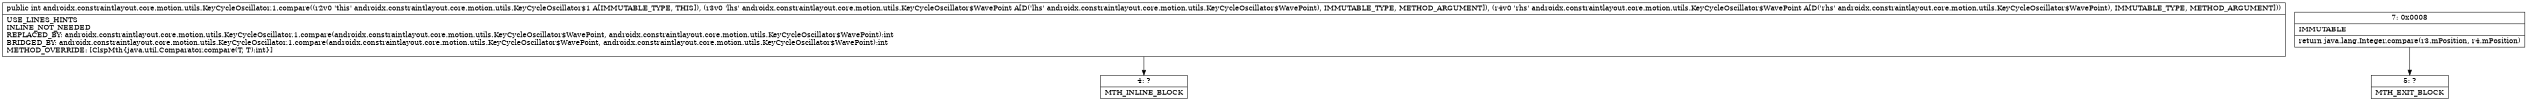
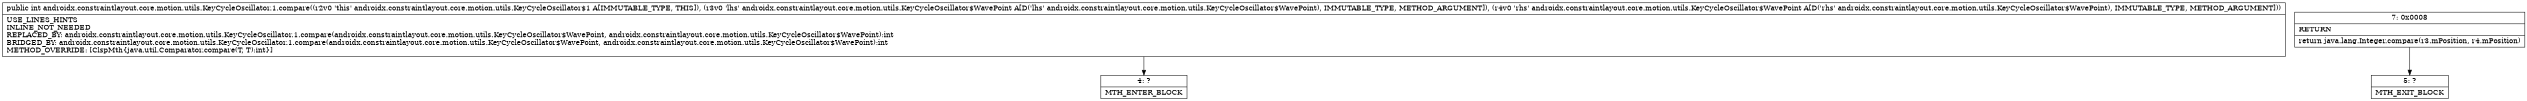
(2323, 29) -> (2315, 29)
(1144, 93) -> (1144, 93)
